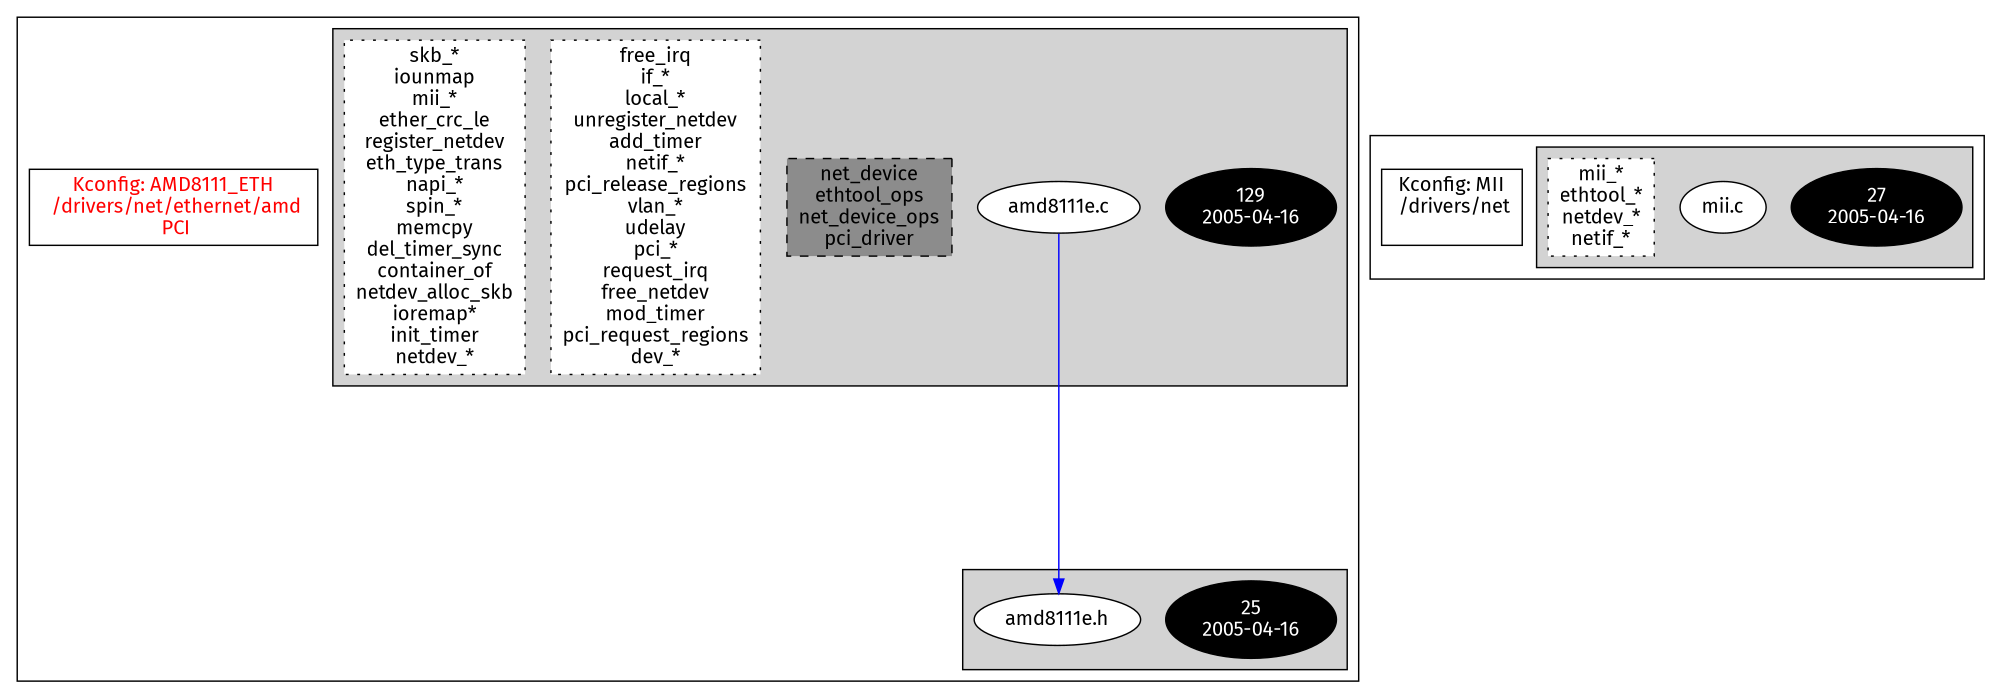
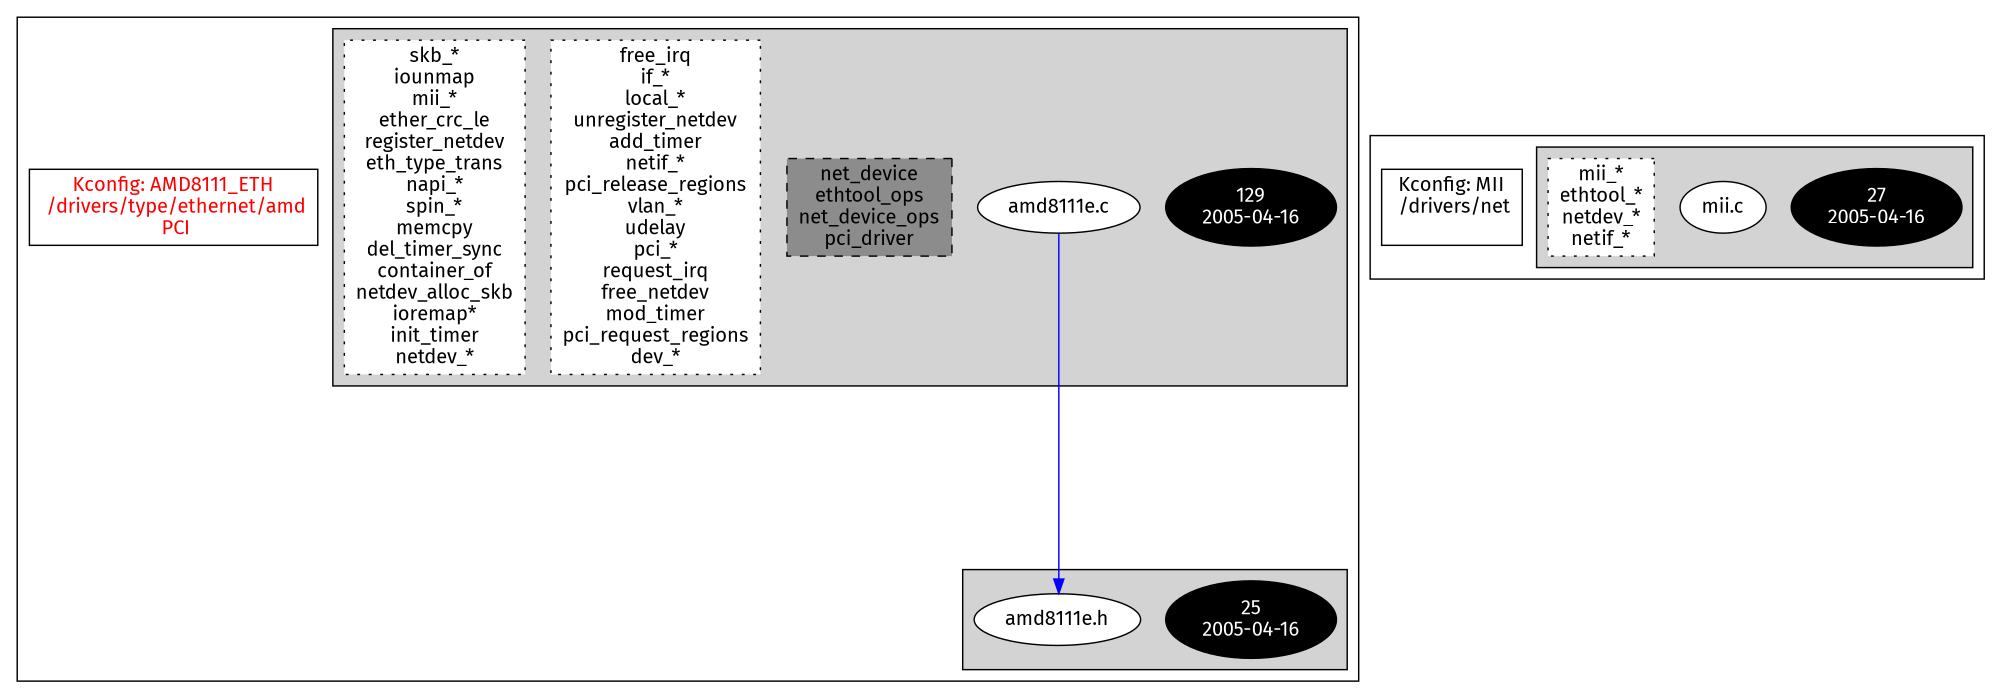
(174, 207) -> (174, 207)
